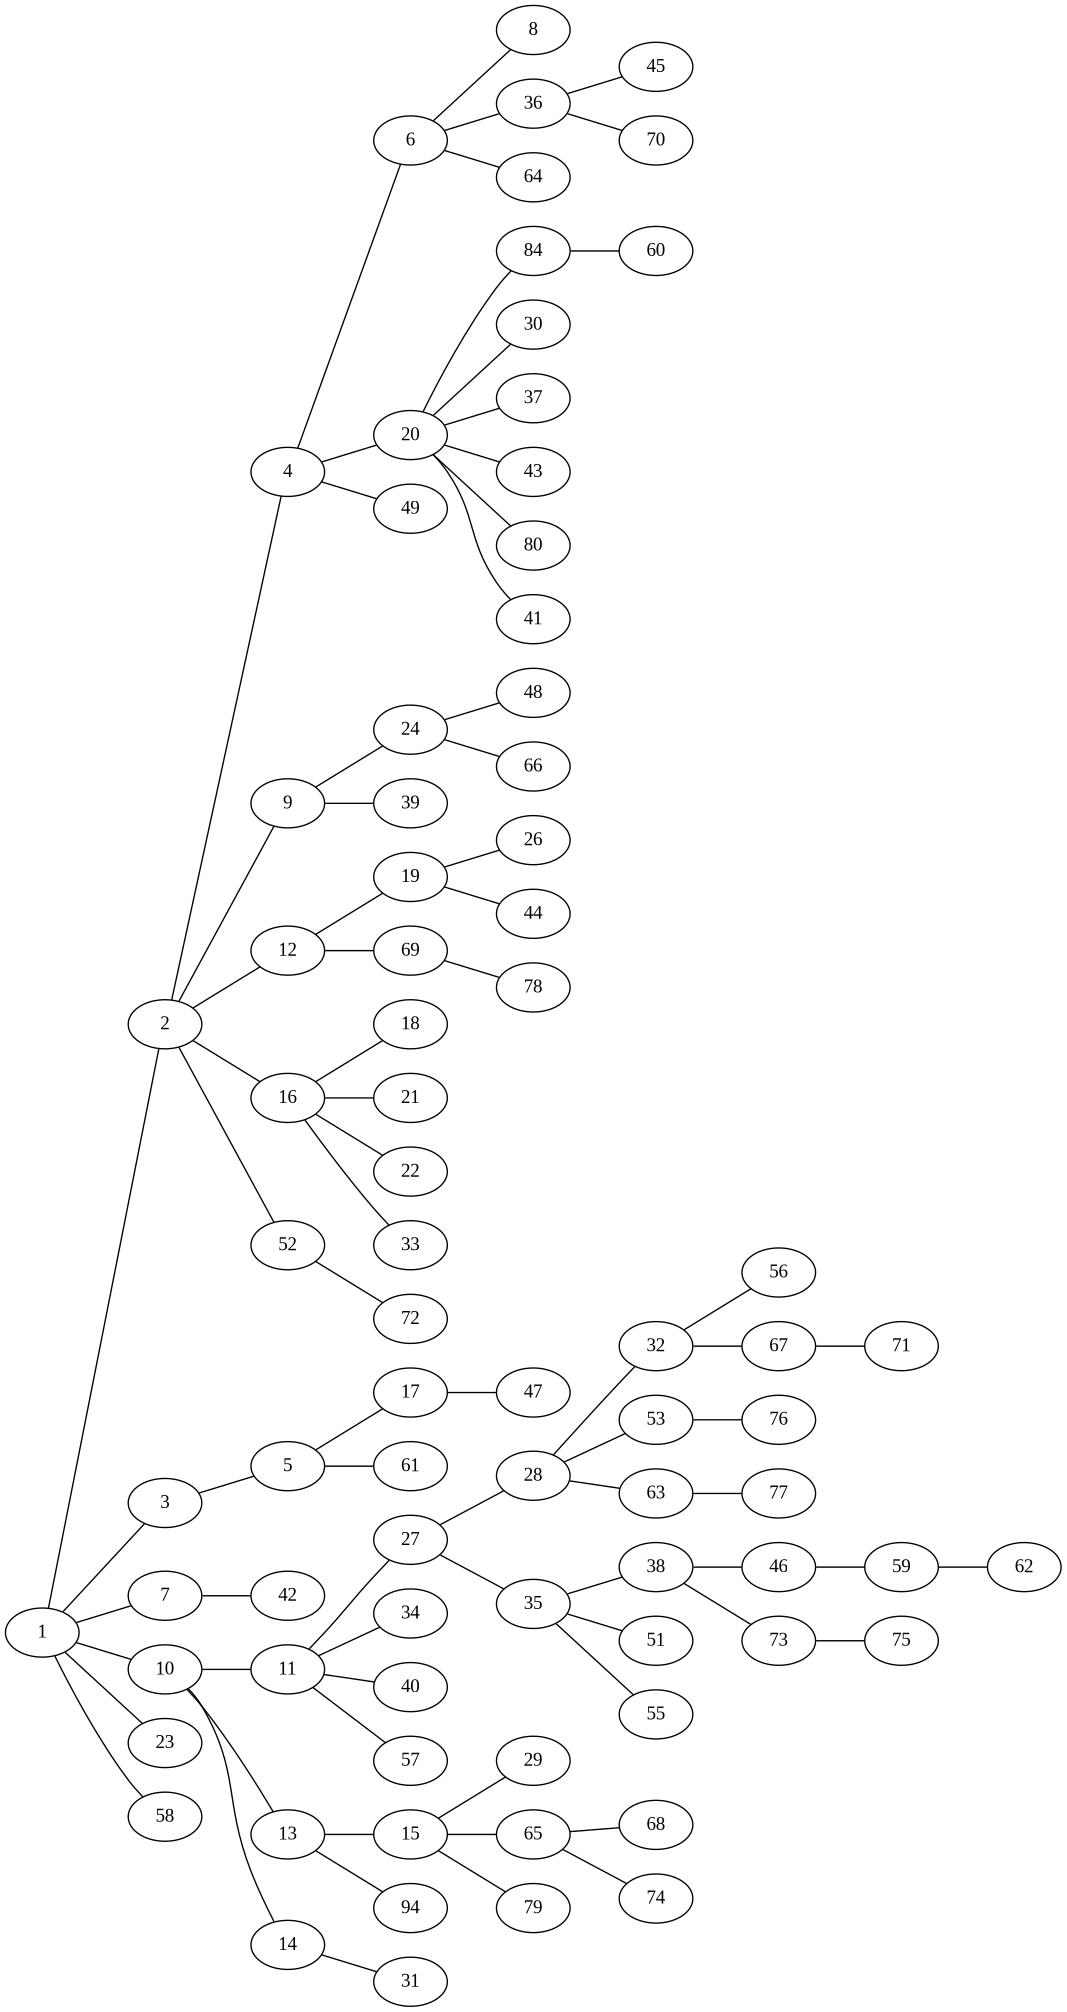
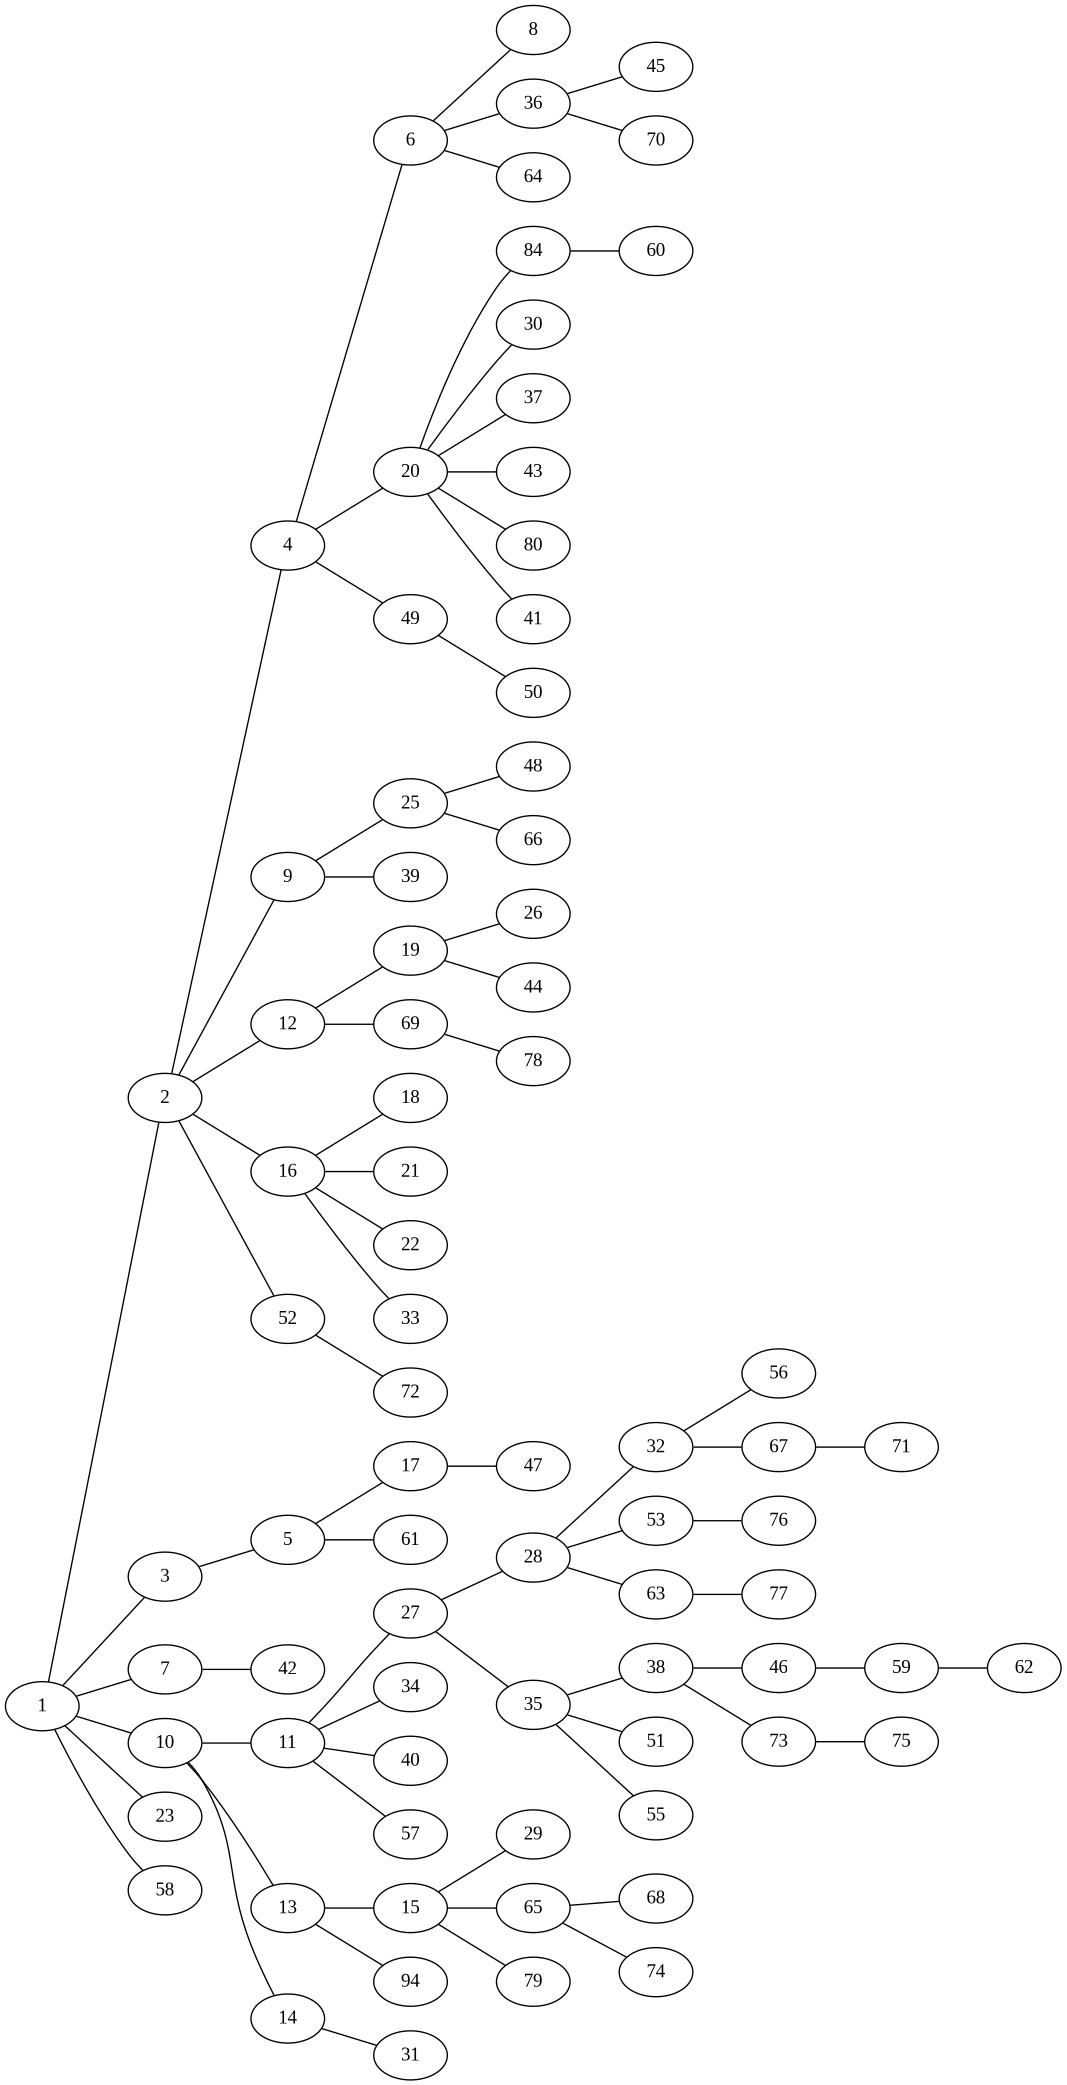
none -> (533, 693)
(411, 730) -> (411, 803)
